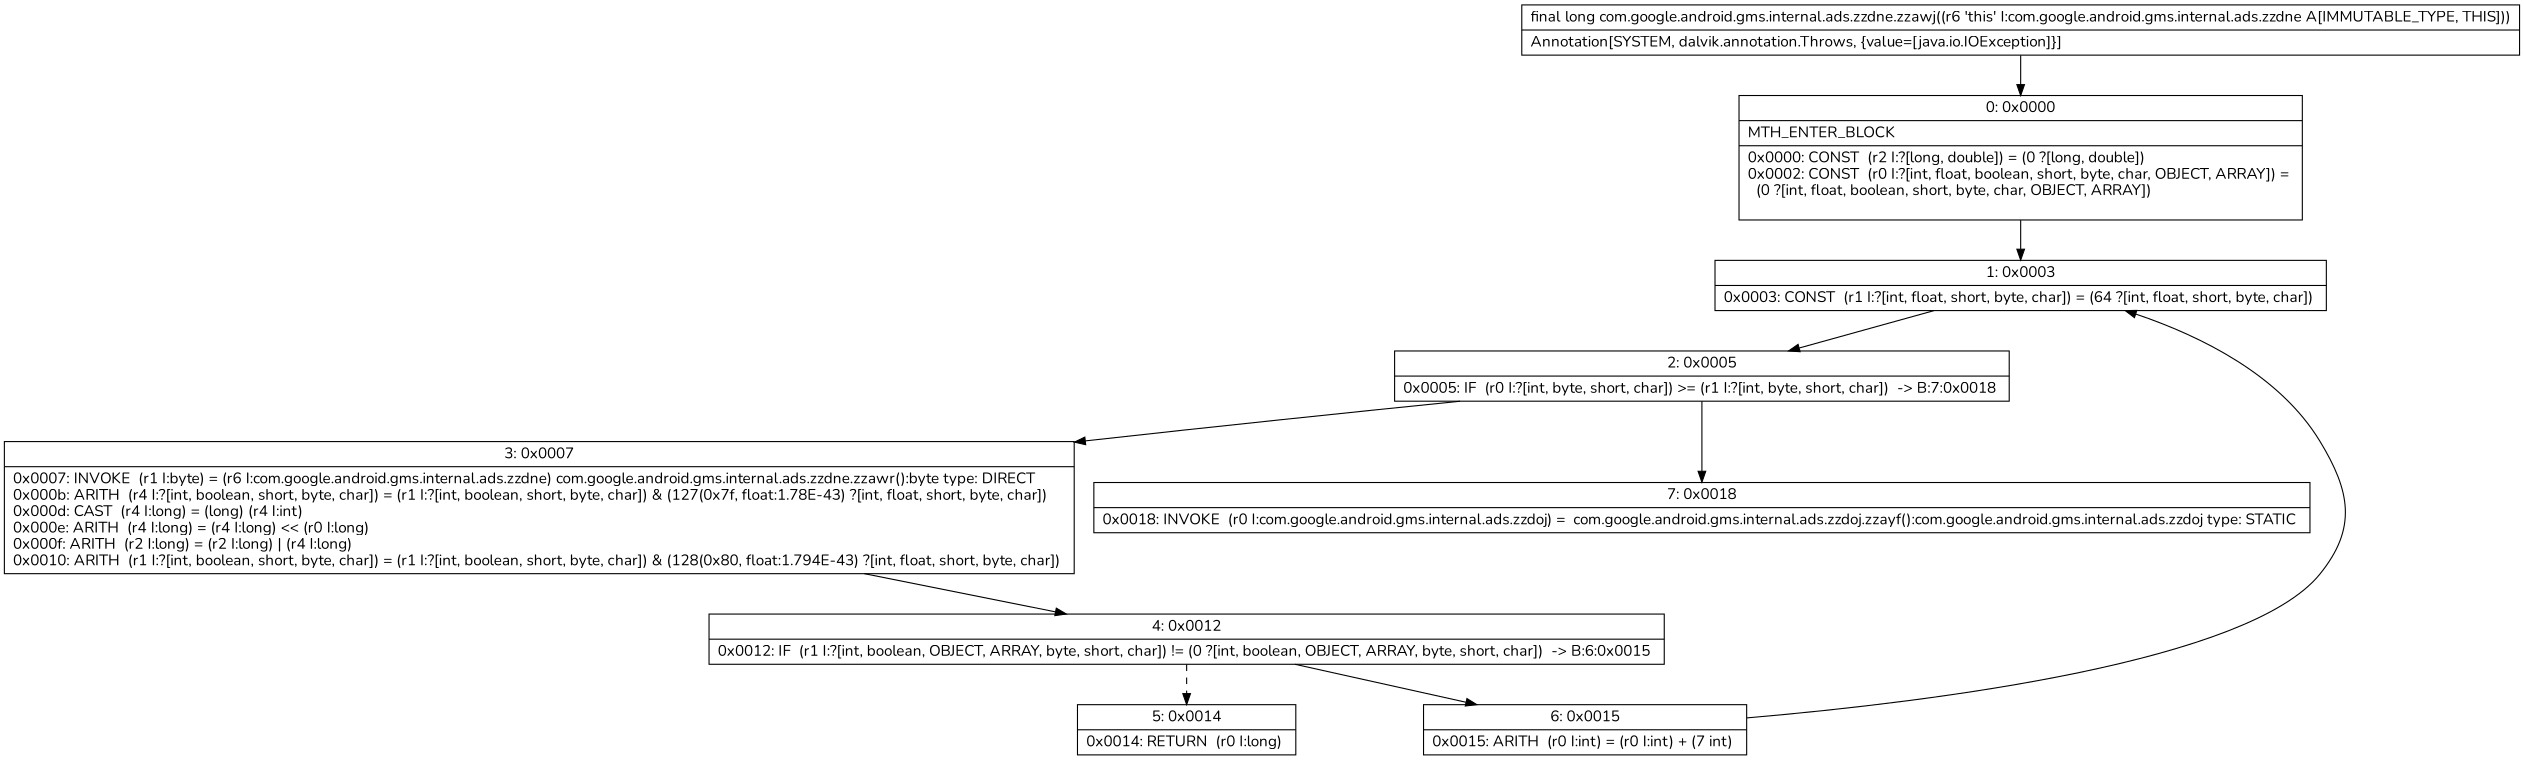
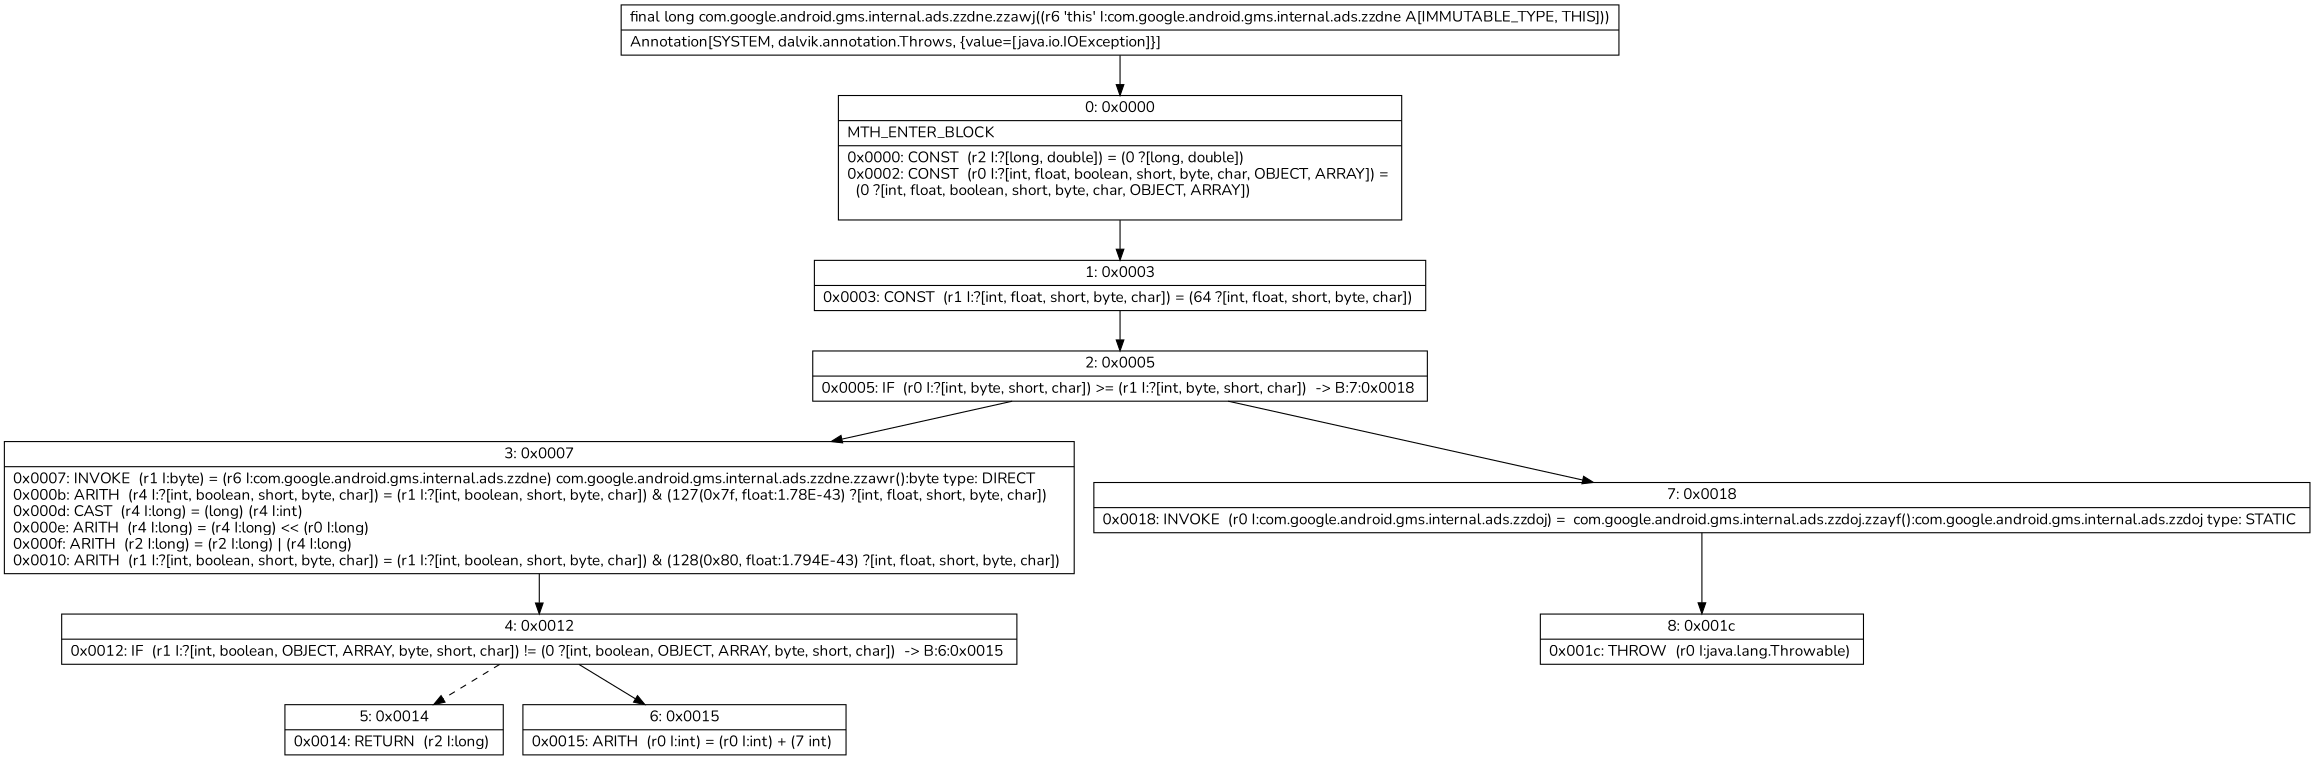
(2224, 632) -> none
none -> (1702, 639)
(1187, 742) -> (394, 742)
